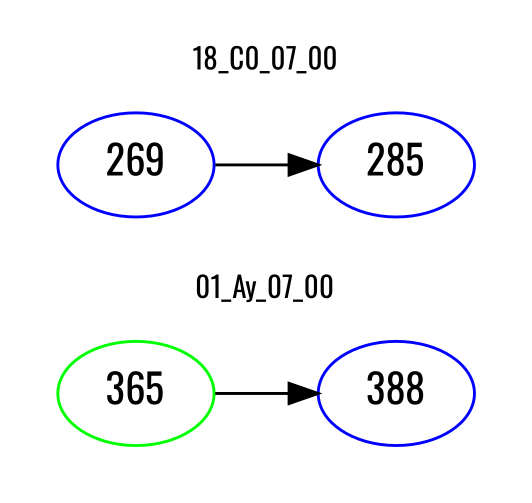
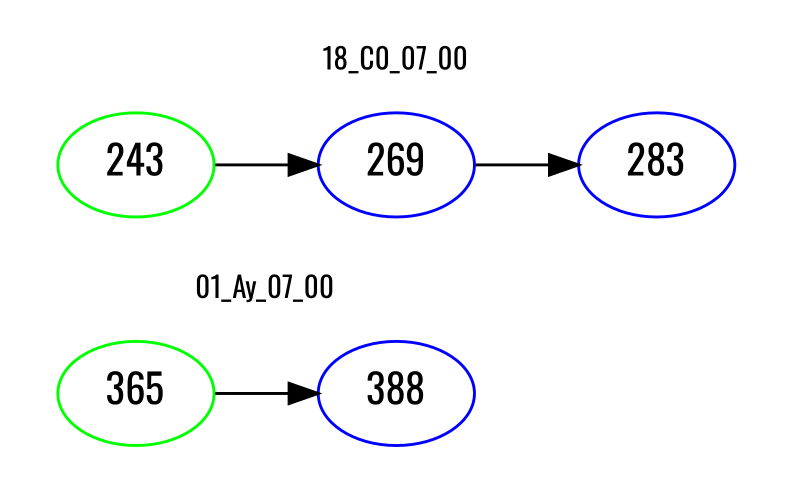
none -> (136, 165)
(396, 165) -> (657, 165)
